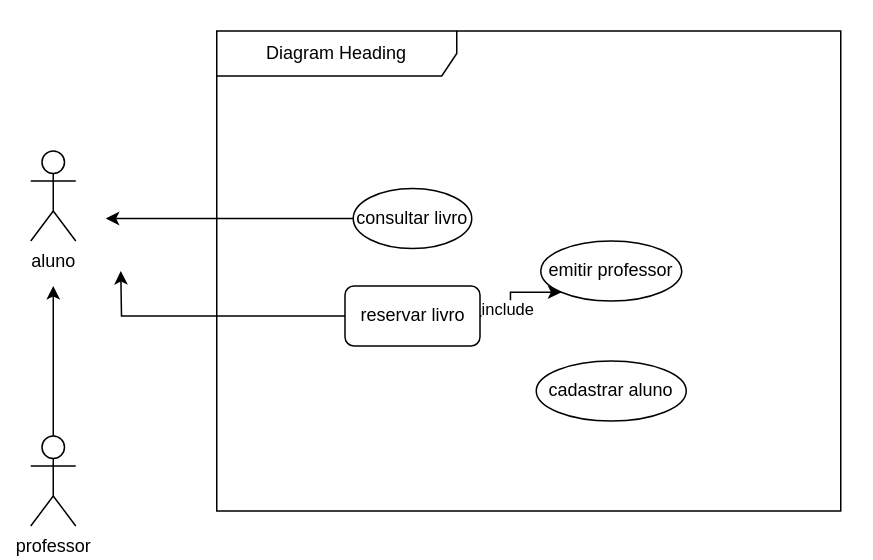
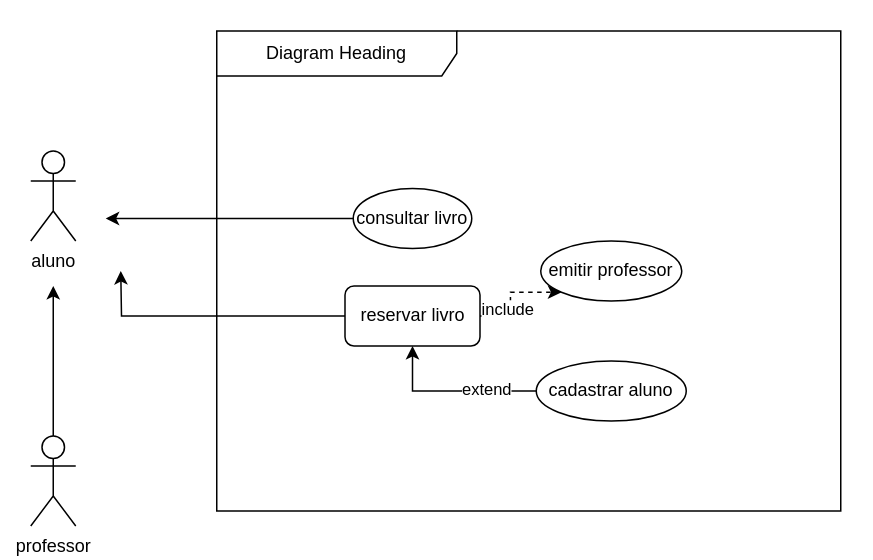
(526, 292) -> (526, 292)
none -> (457, 391)
